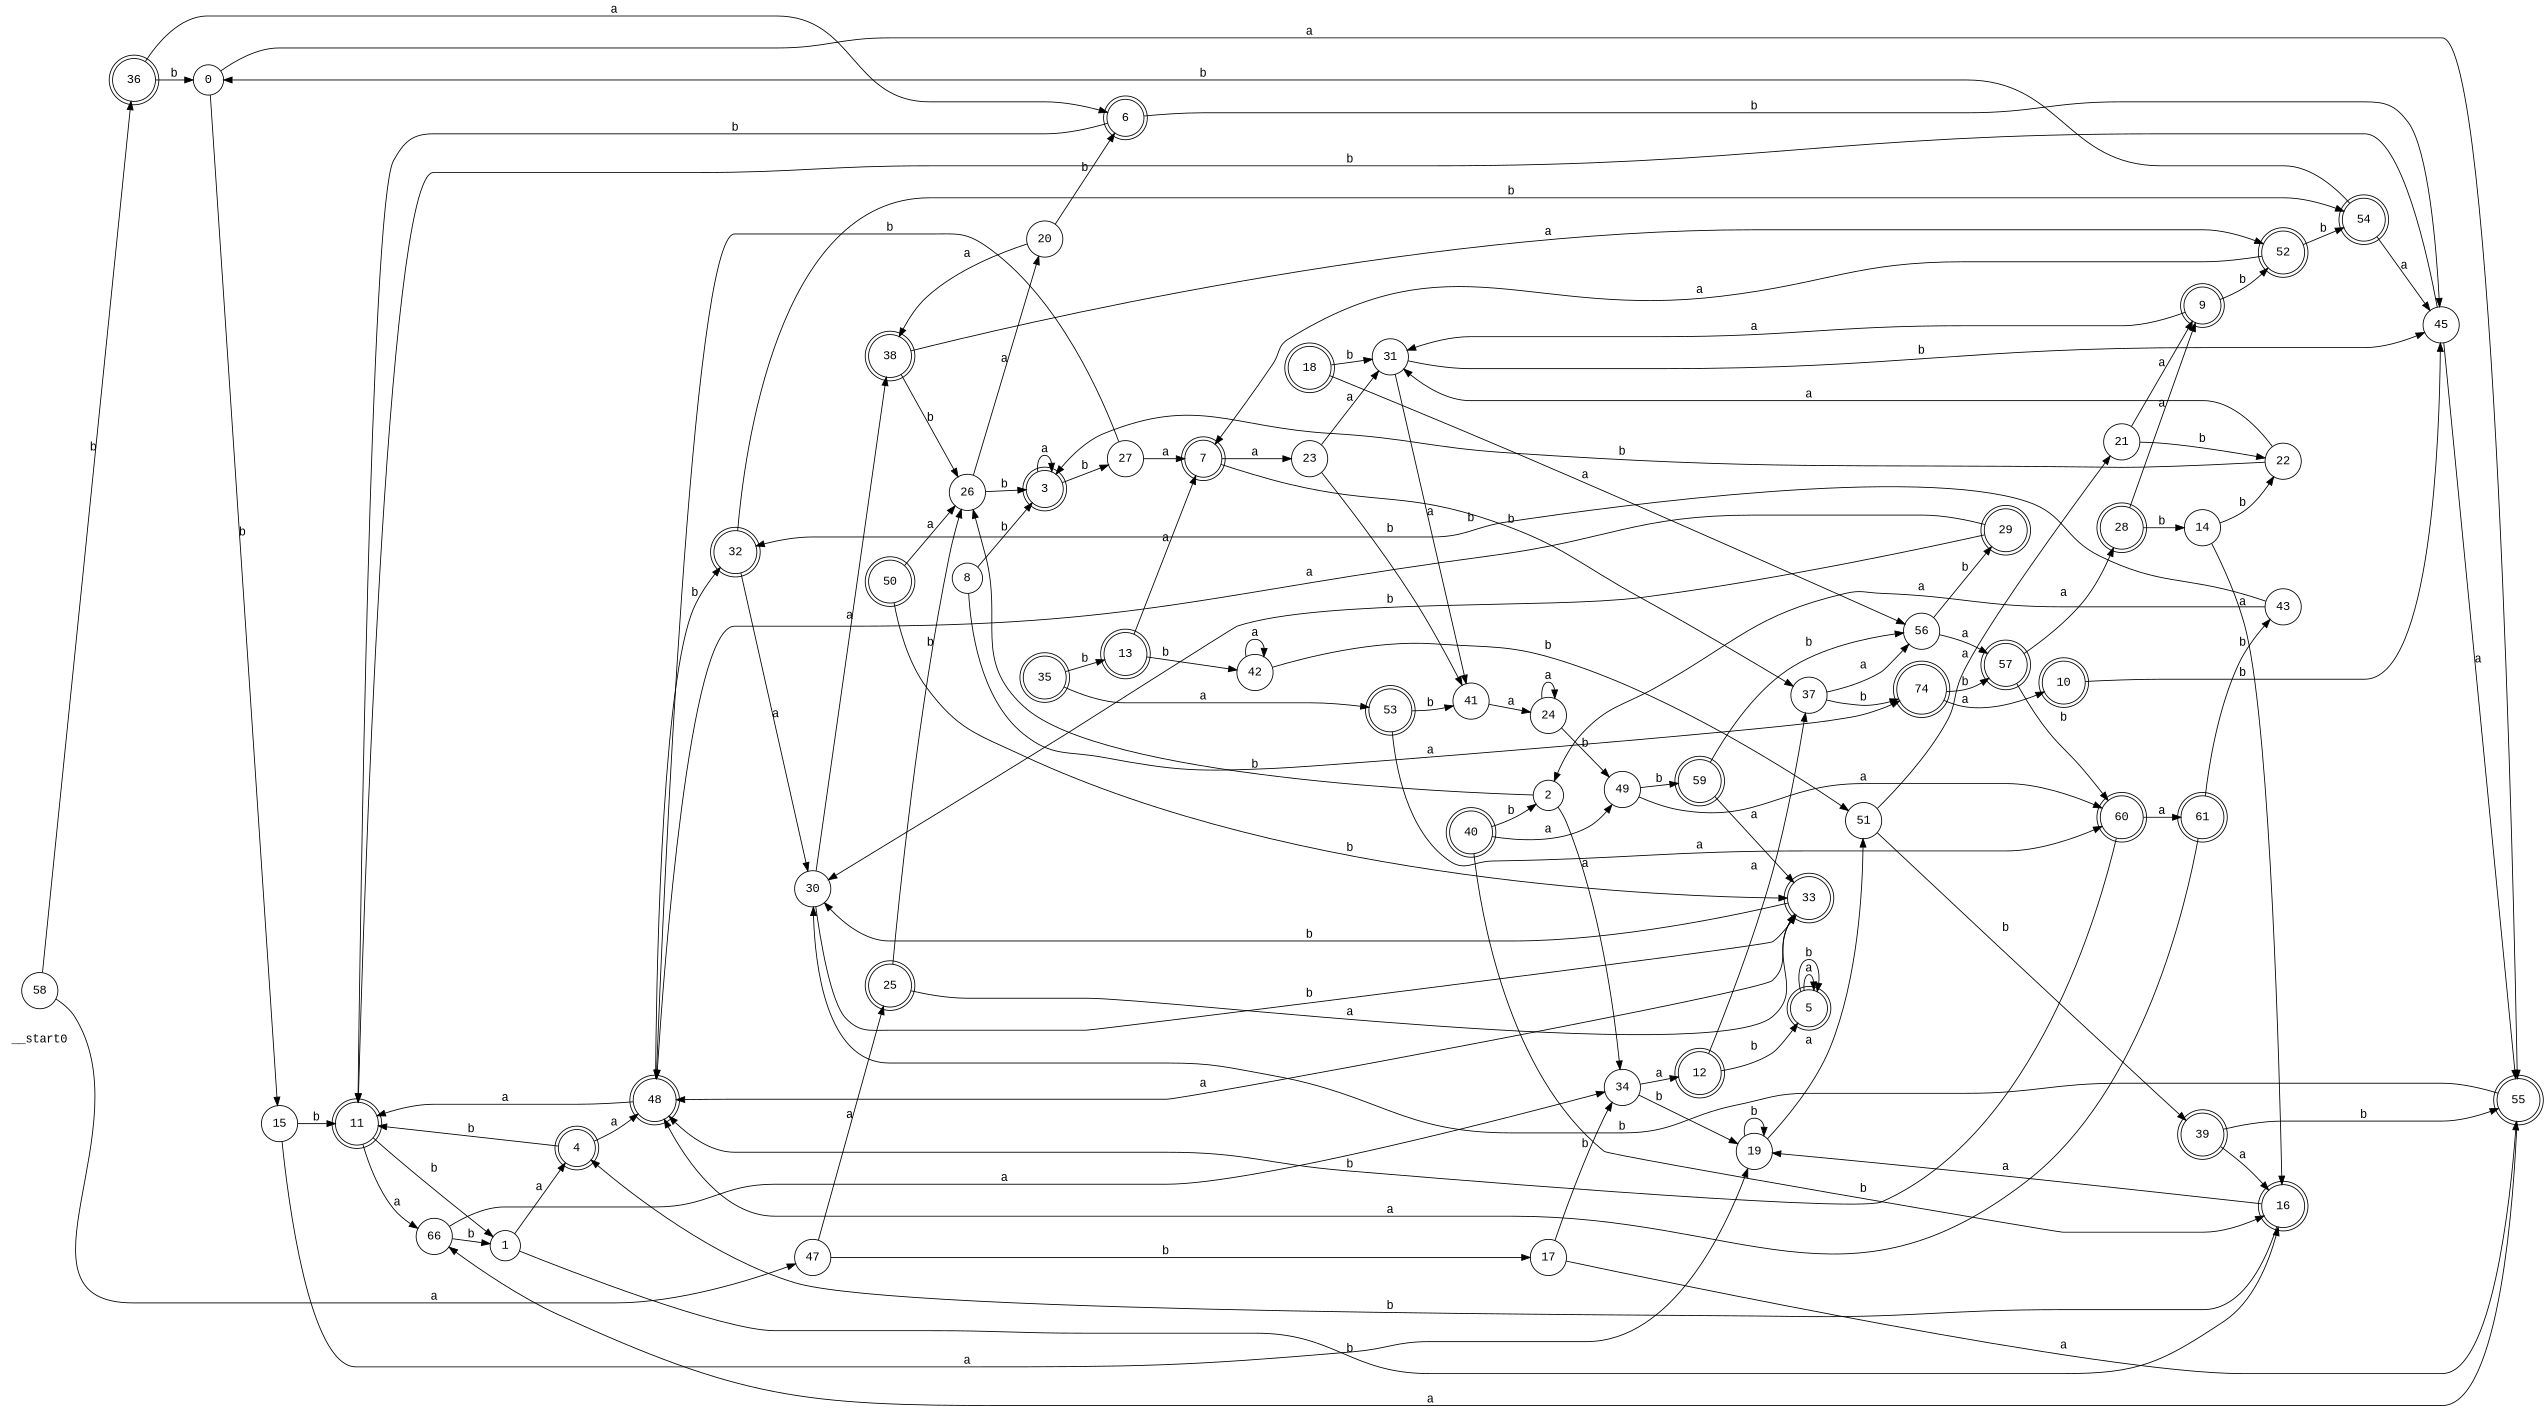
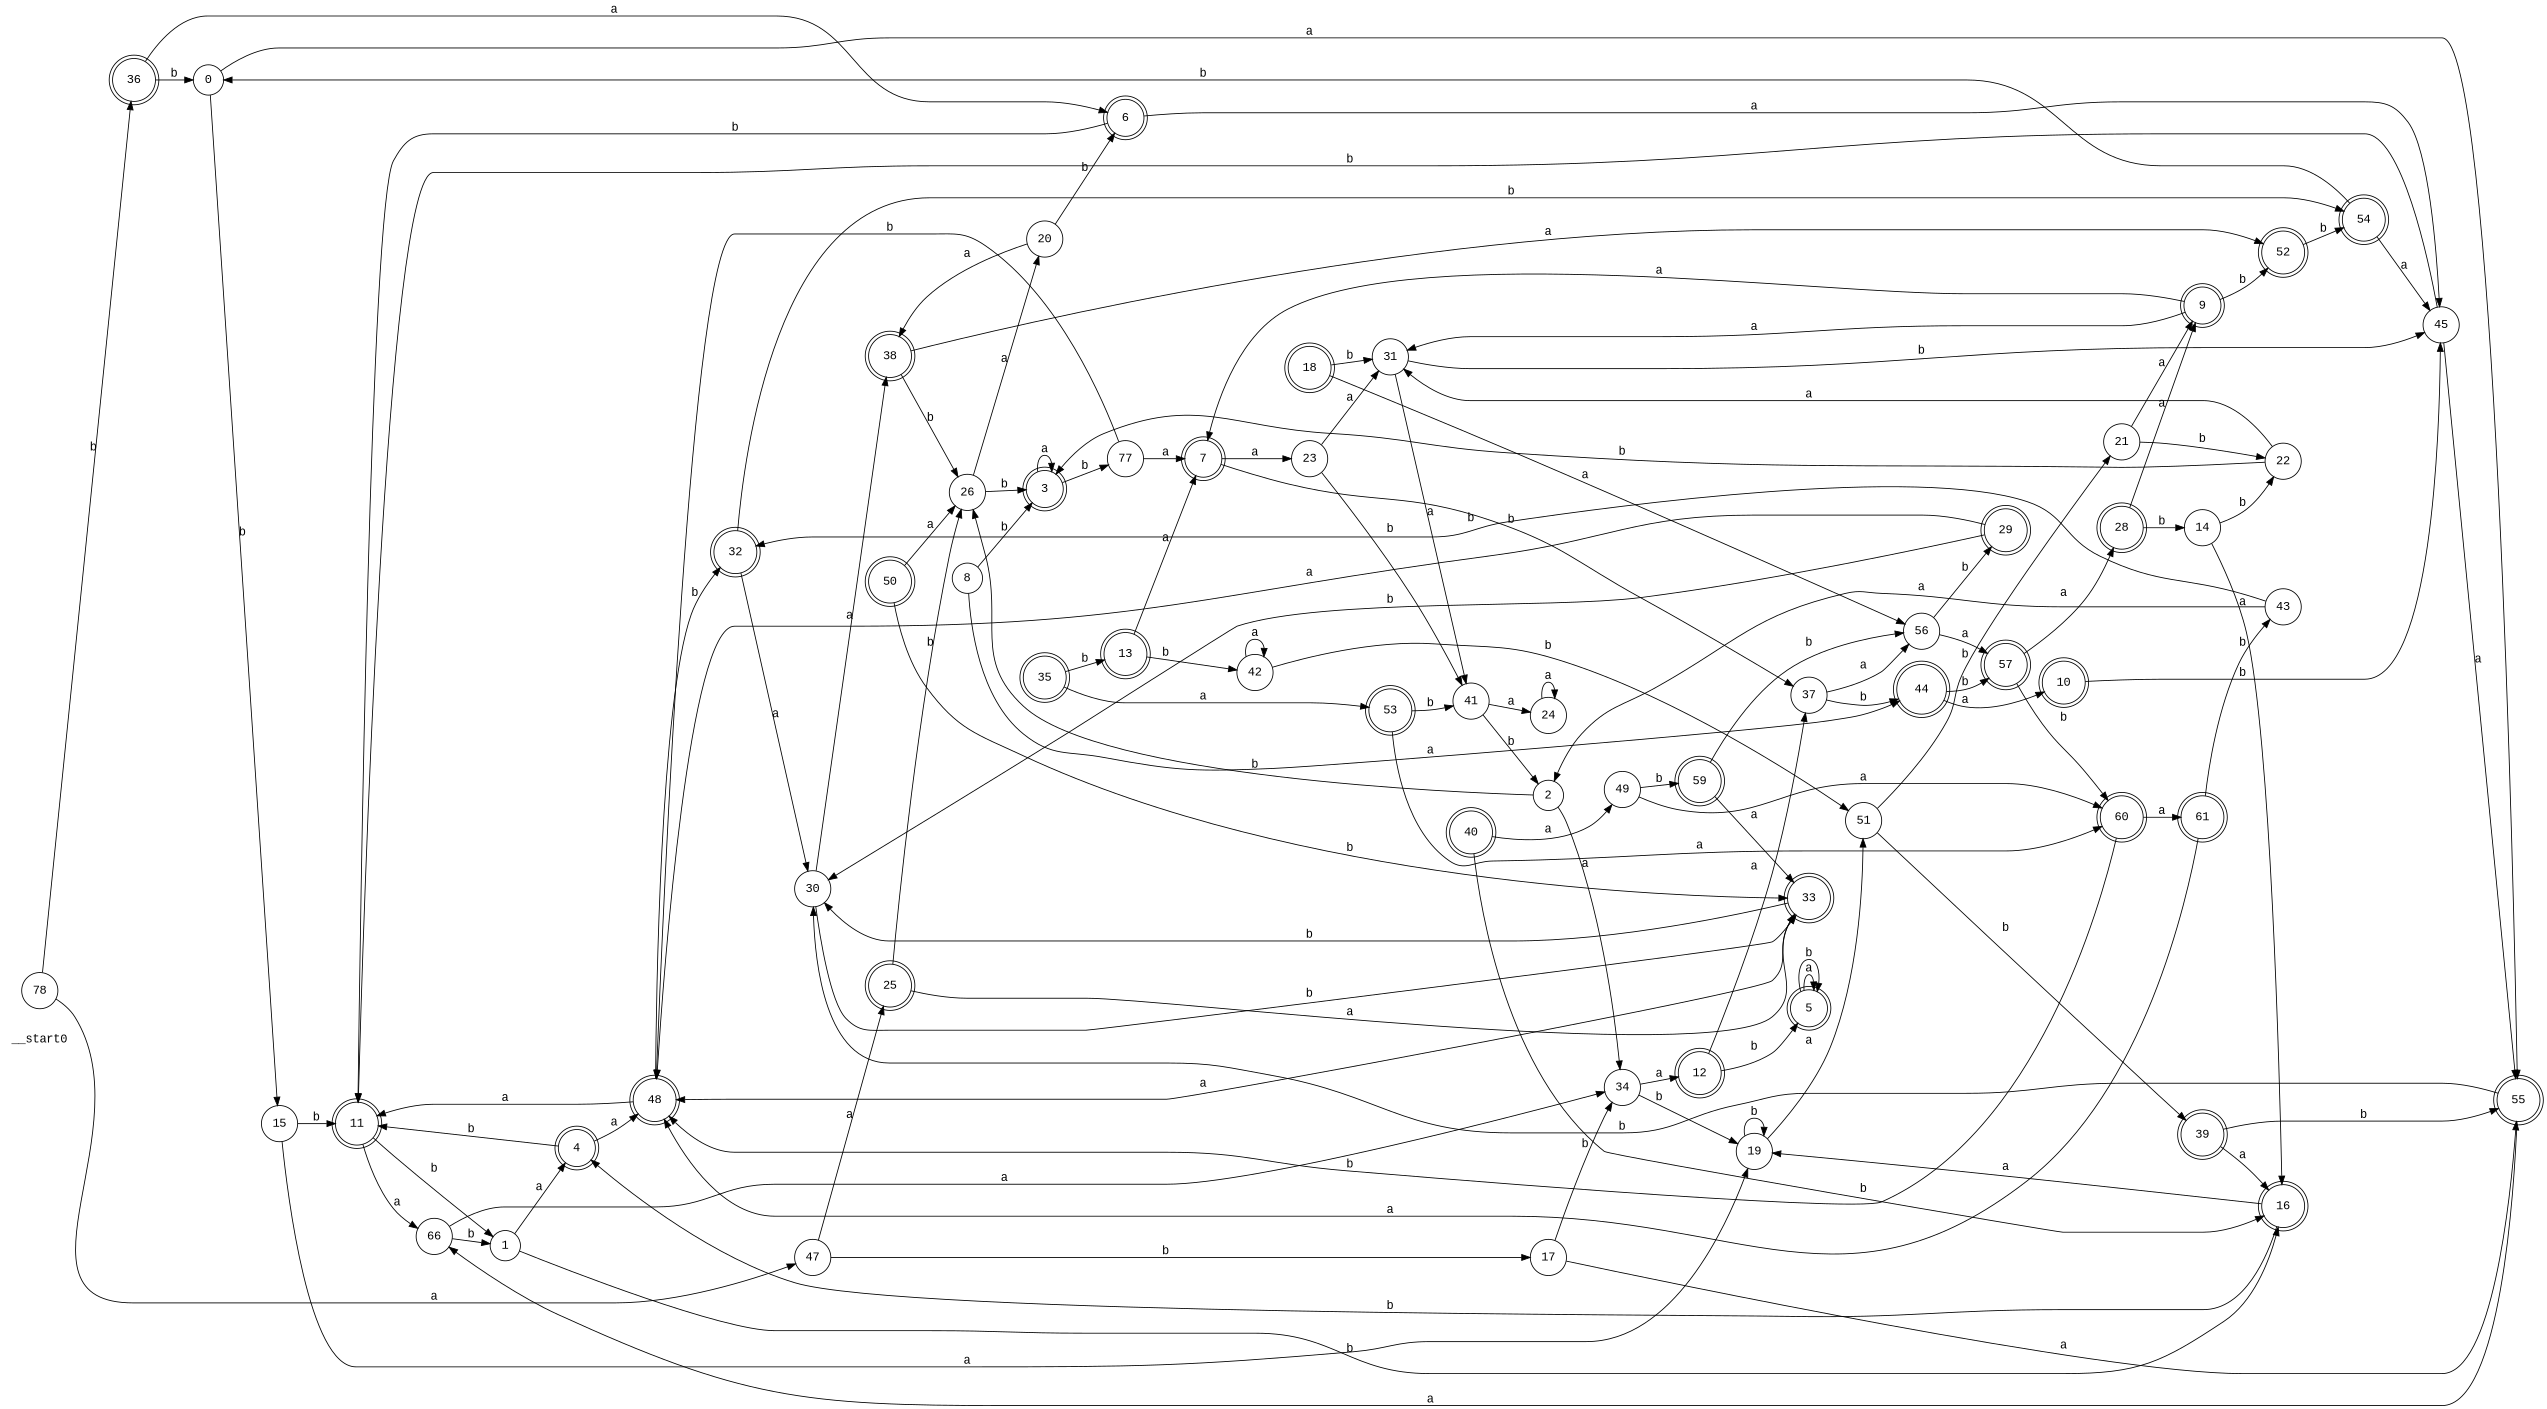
(1754, 106) -> (1754, 106)
(1711, 297) -> (1659, 278)
(1125, 459) -> (1125, 459)
(1965, 654) -> (1965, 654)
(1922, 689) -> (1922, 689)
(1583, 750) -> none
(1511, 819) -> (1507, 745)
(40, 991) -> (40, 991)
